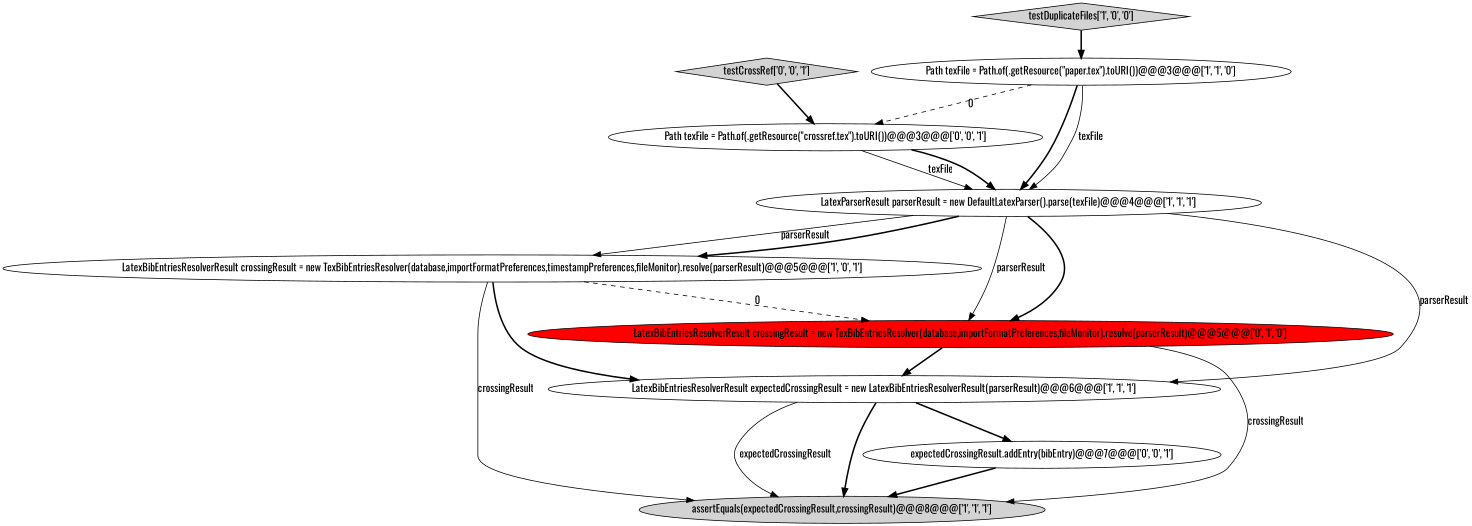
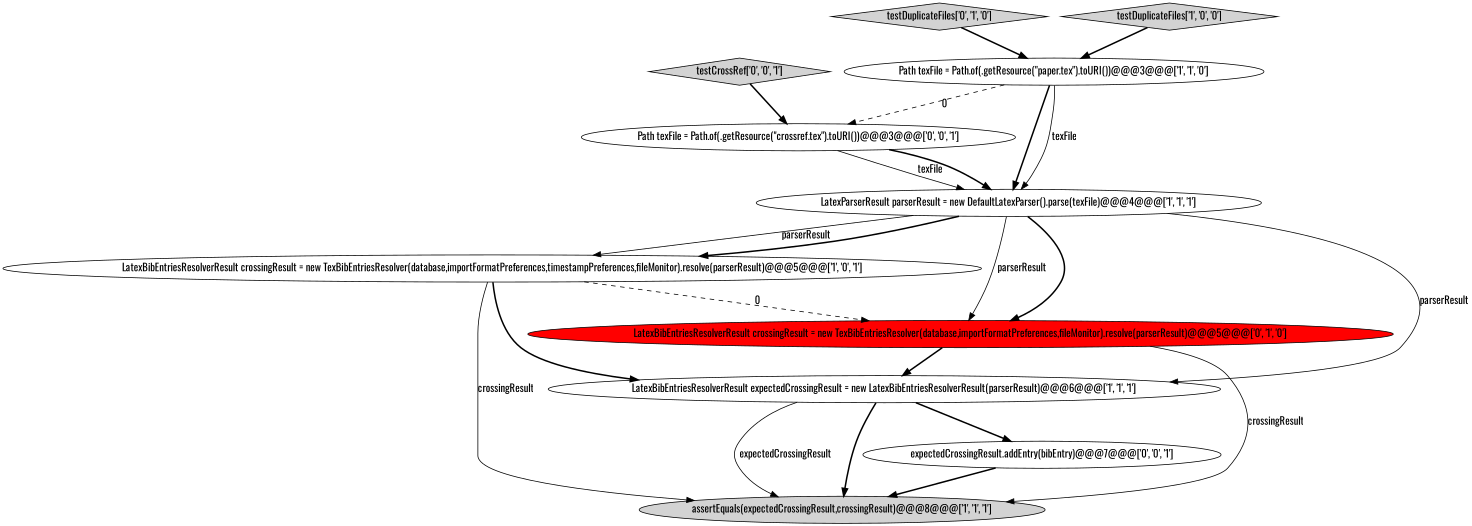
none -> (939, 17)
